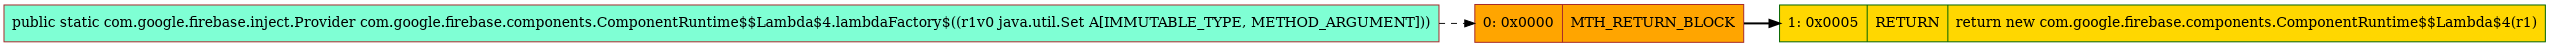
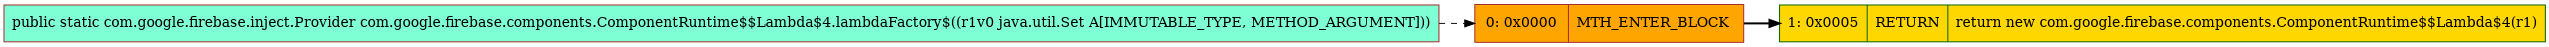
(1653, 23) -> (1653, 23)
